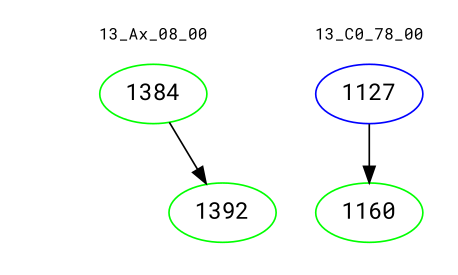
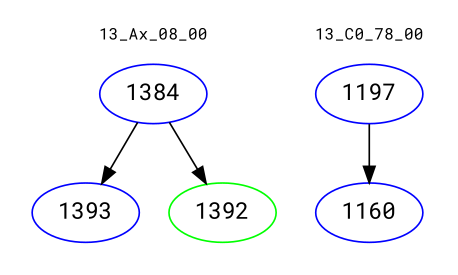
(153, 94) -> (153, 94)
(369, 94) -> (369, 94)
none -> (86, 213)
(369, 213) -> (369, 213)
